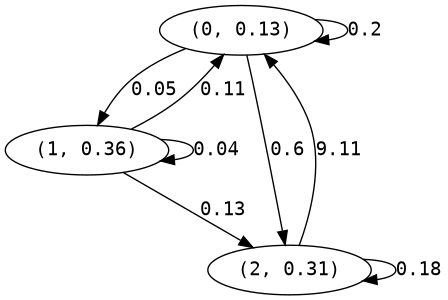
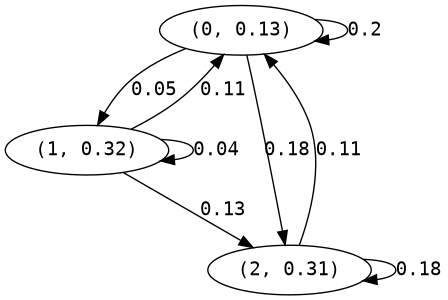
(87, 150) -> (87, 150)
(287, 150) -> (287, 150)
(339, 150) -> (339, 150)
